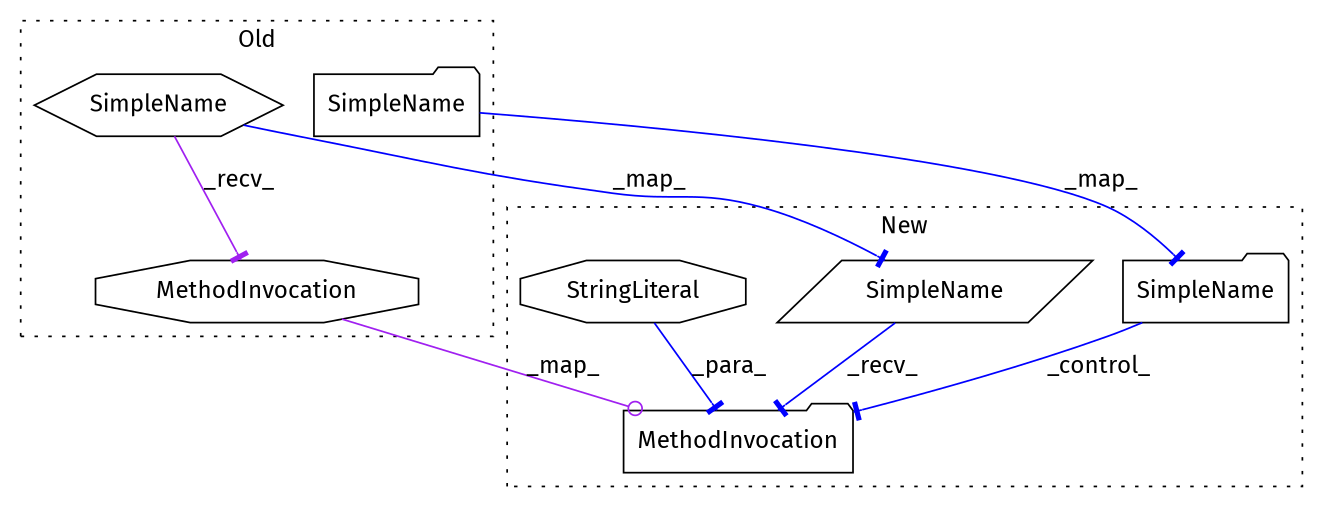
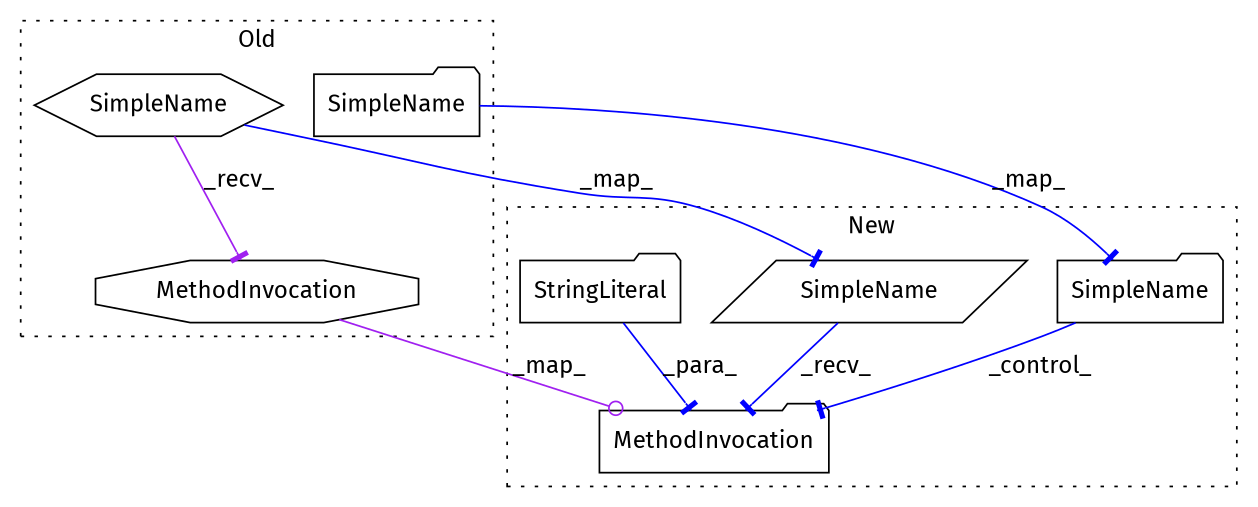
(633, 292) -> (600, 292)
